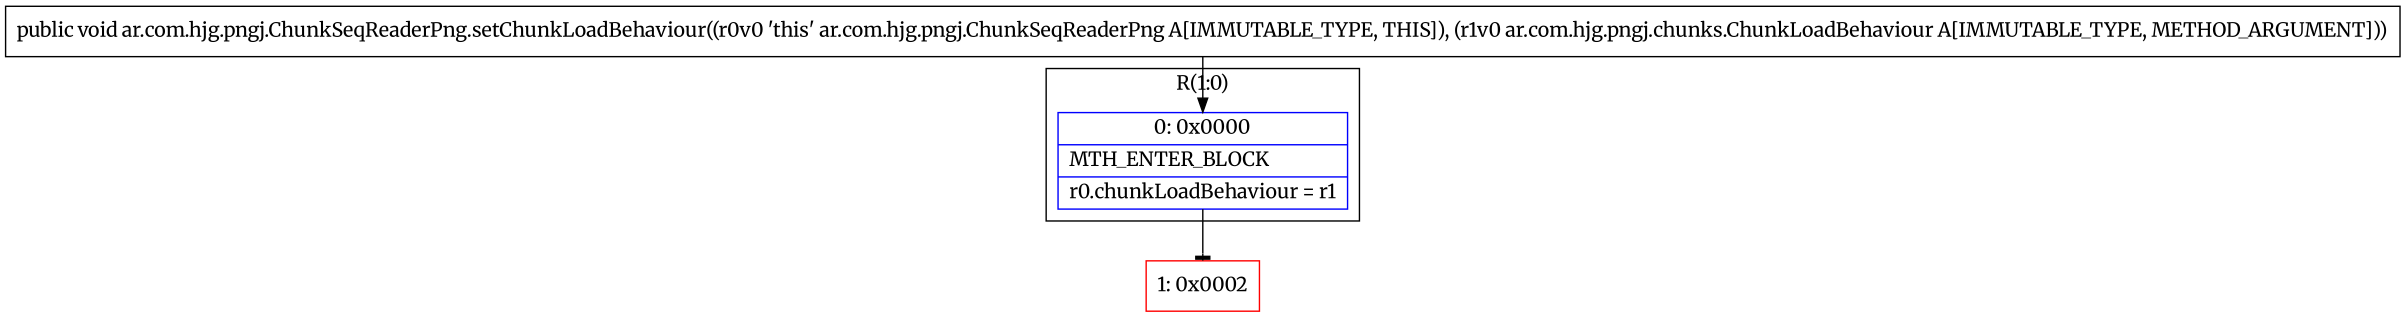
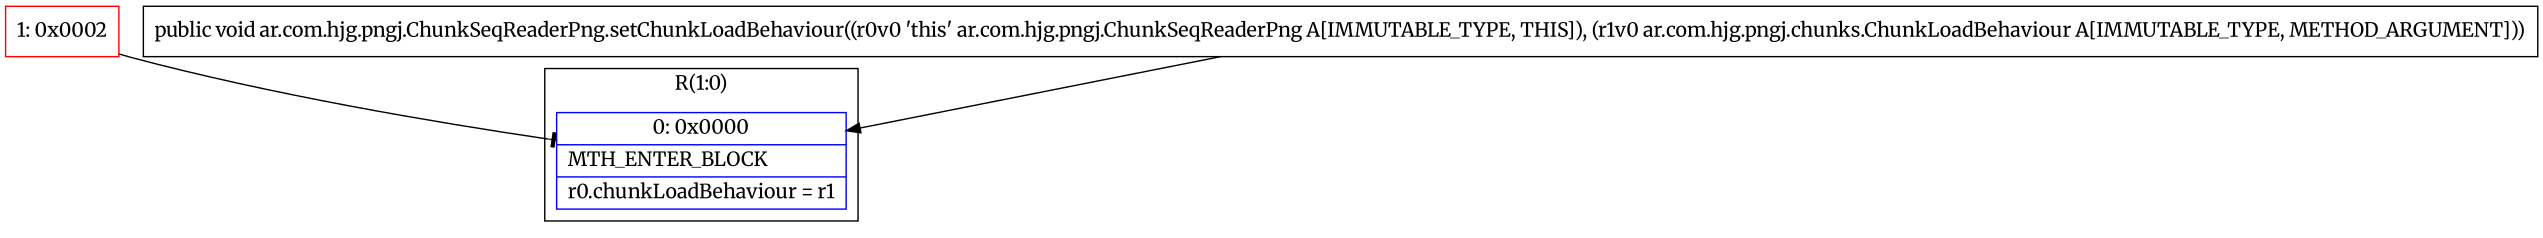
(1203, 231) -> (333, 103)
